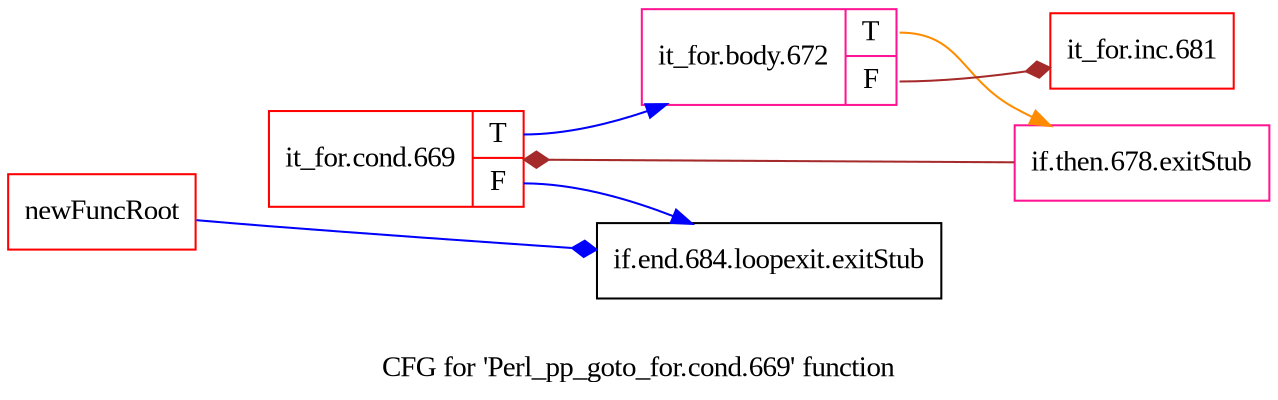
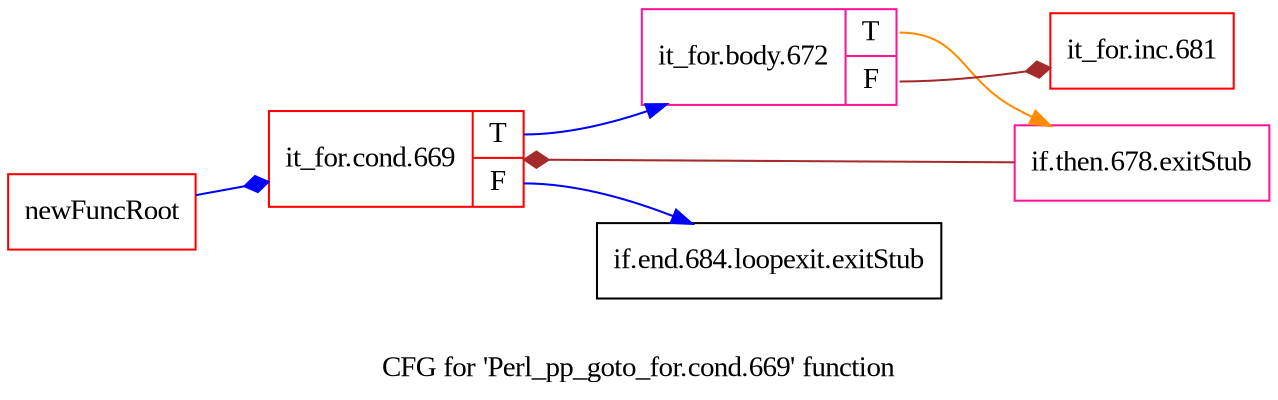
(384, 235) -> (220, 191)
